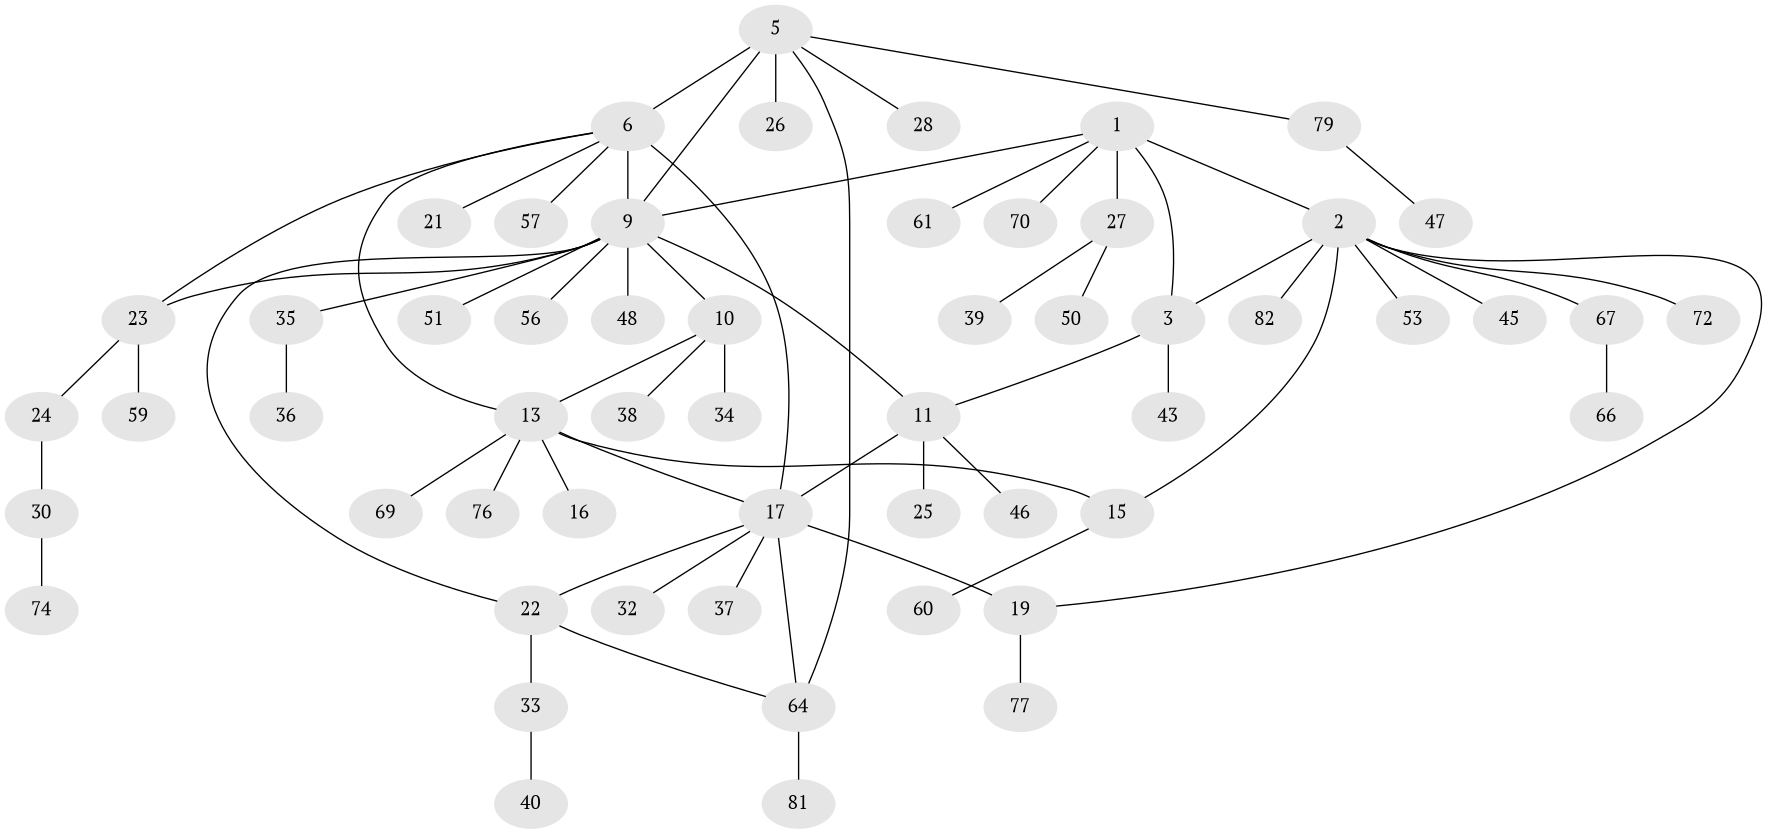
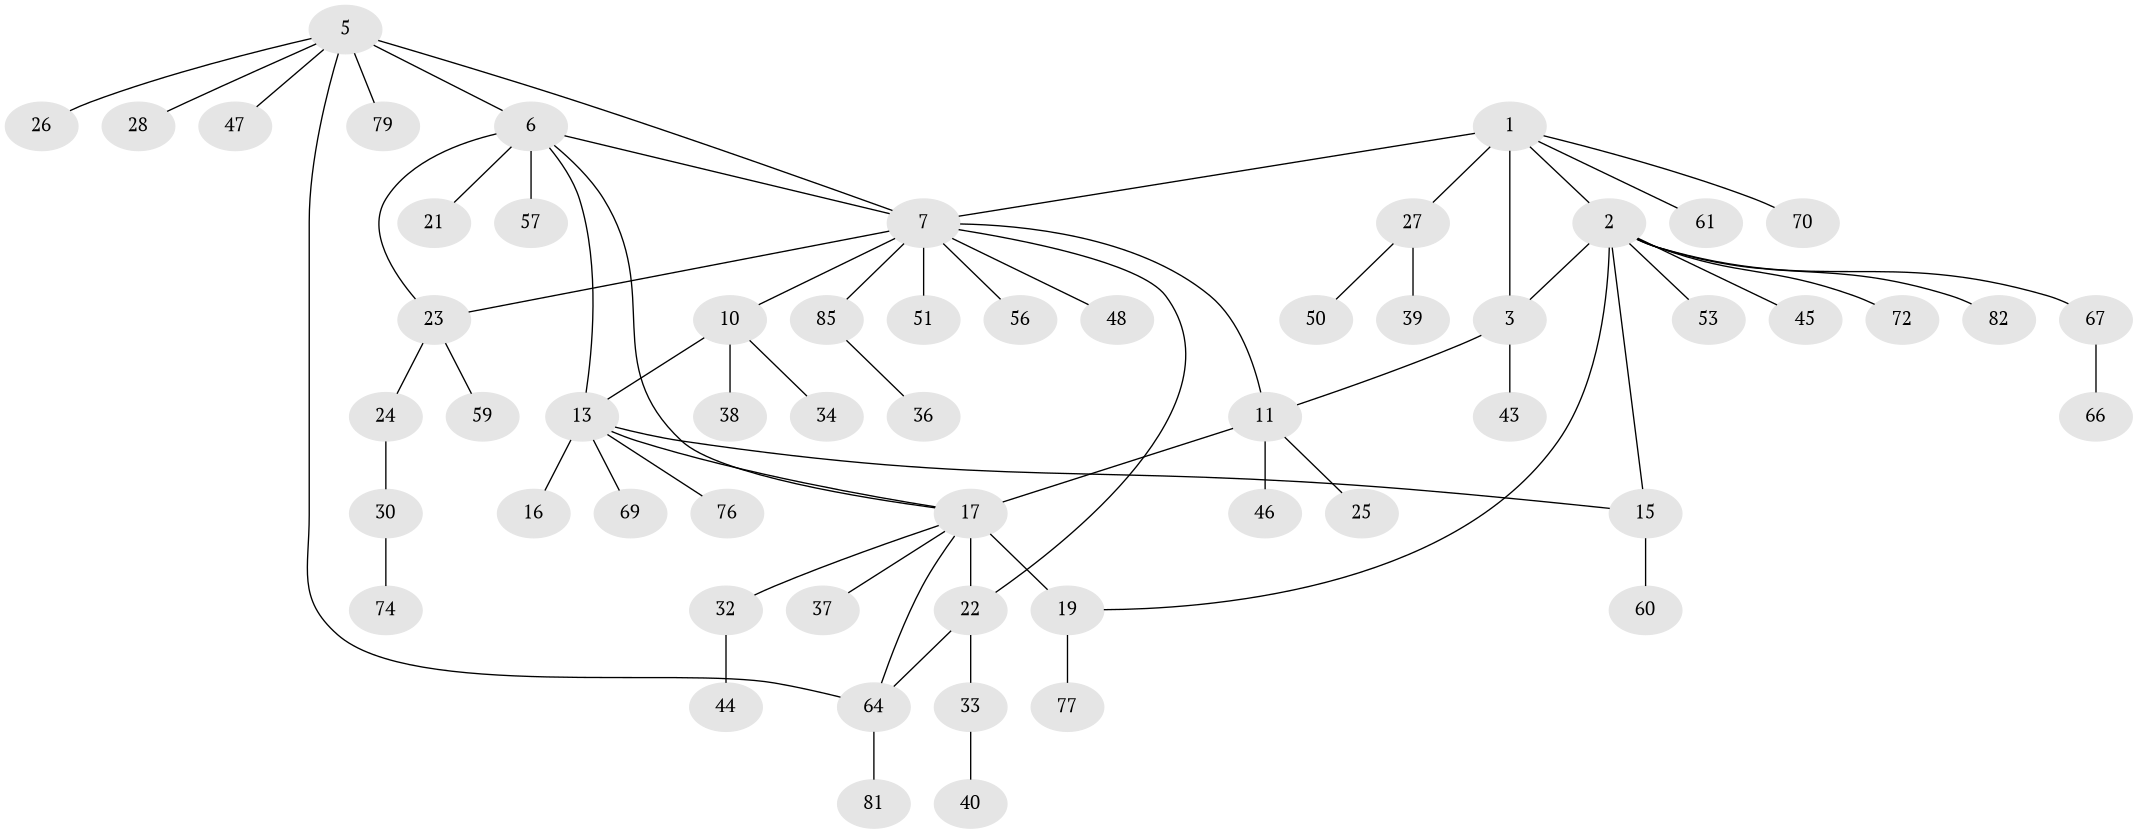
(1380, 175) -> (290, 78)
(628, 223) -> (924, 223)
(286, 320) -> (827, 320)
none -> (726, 707)
